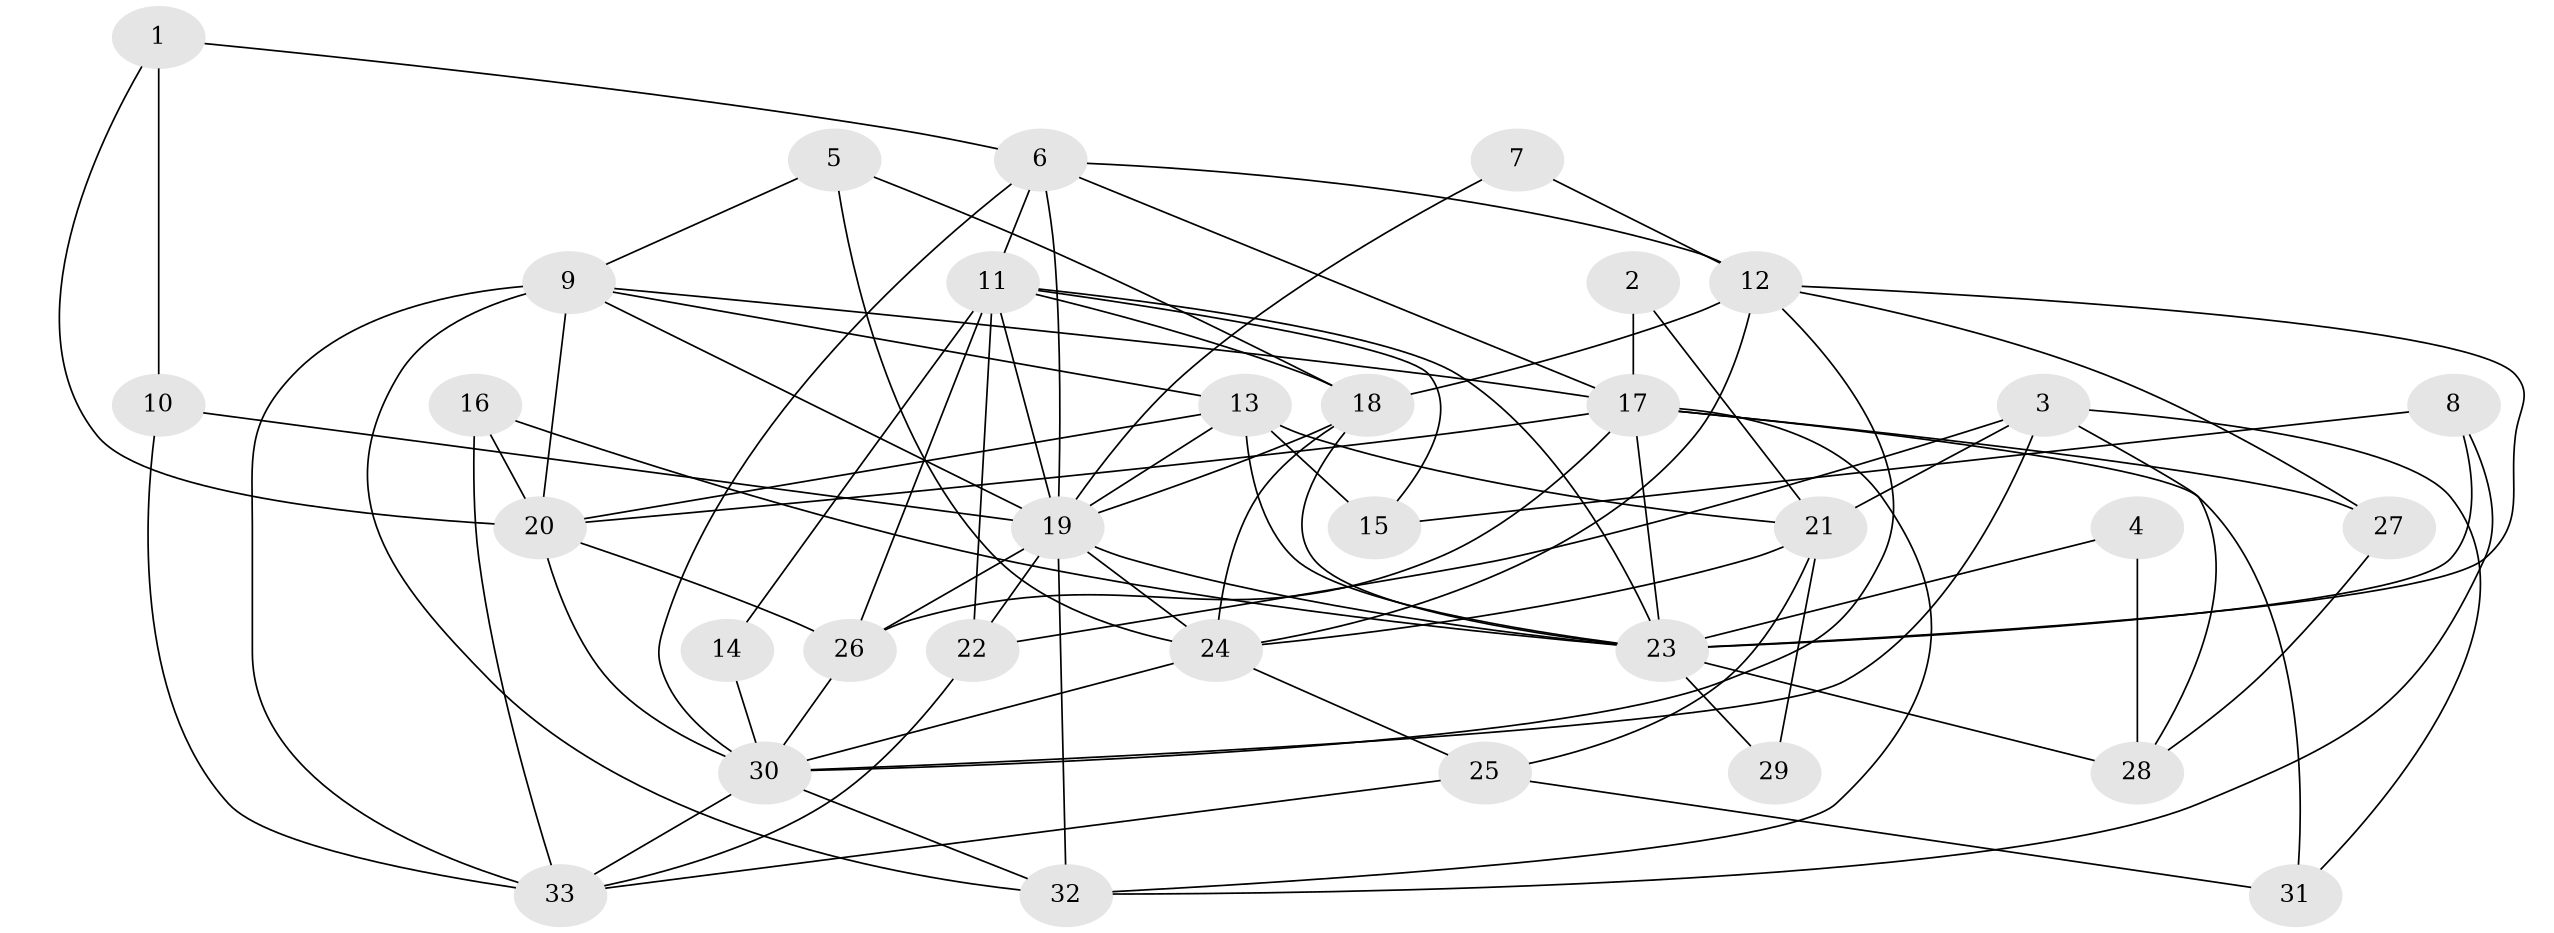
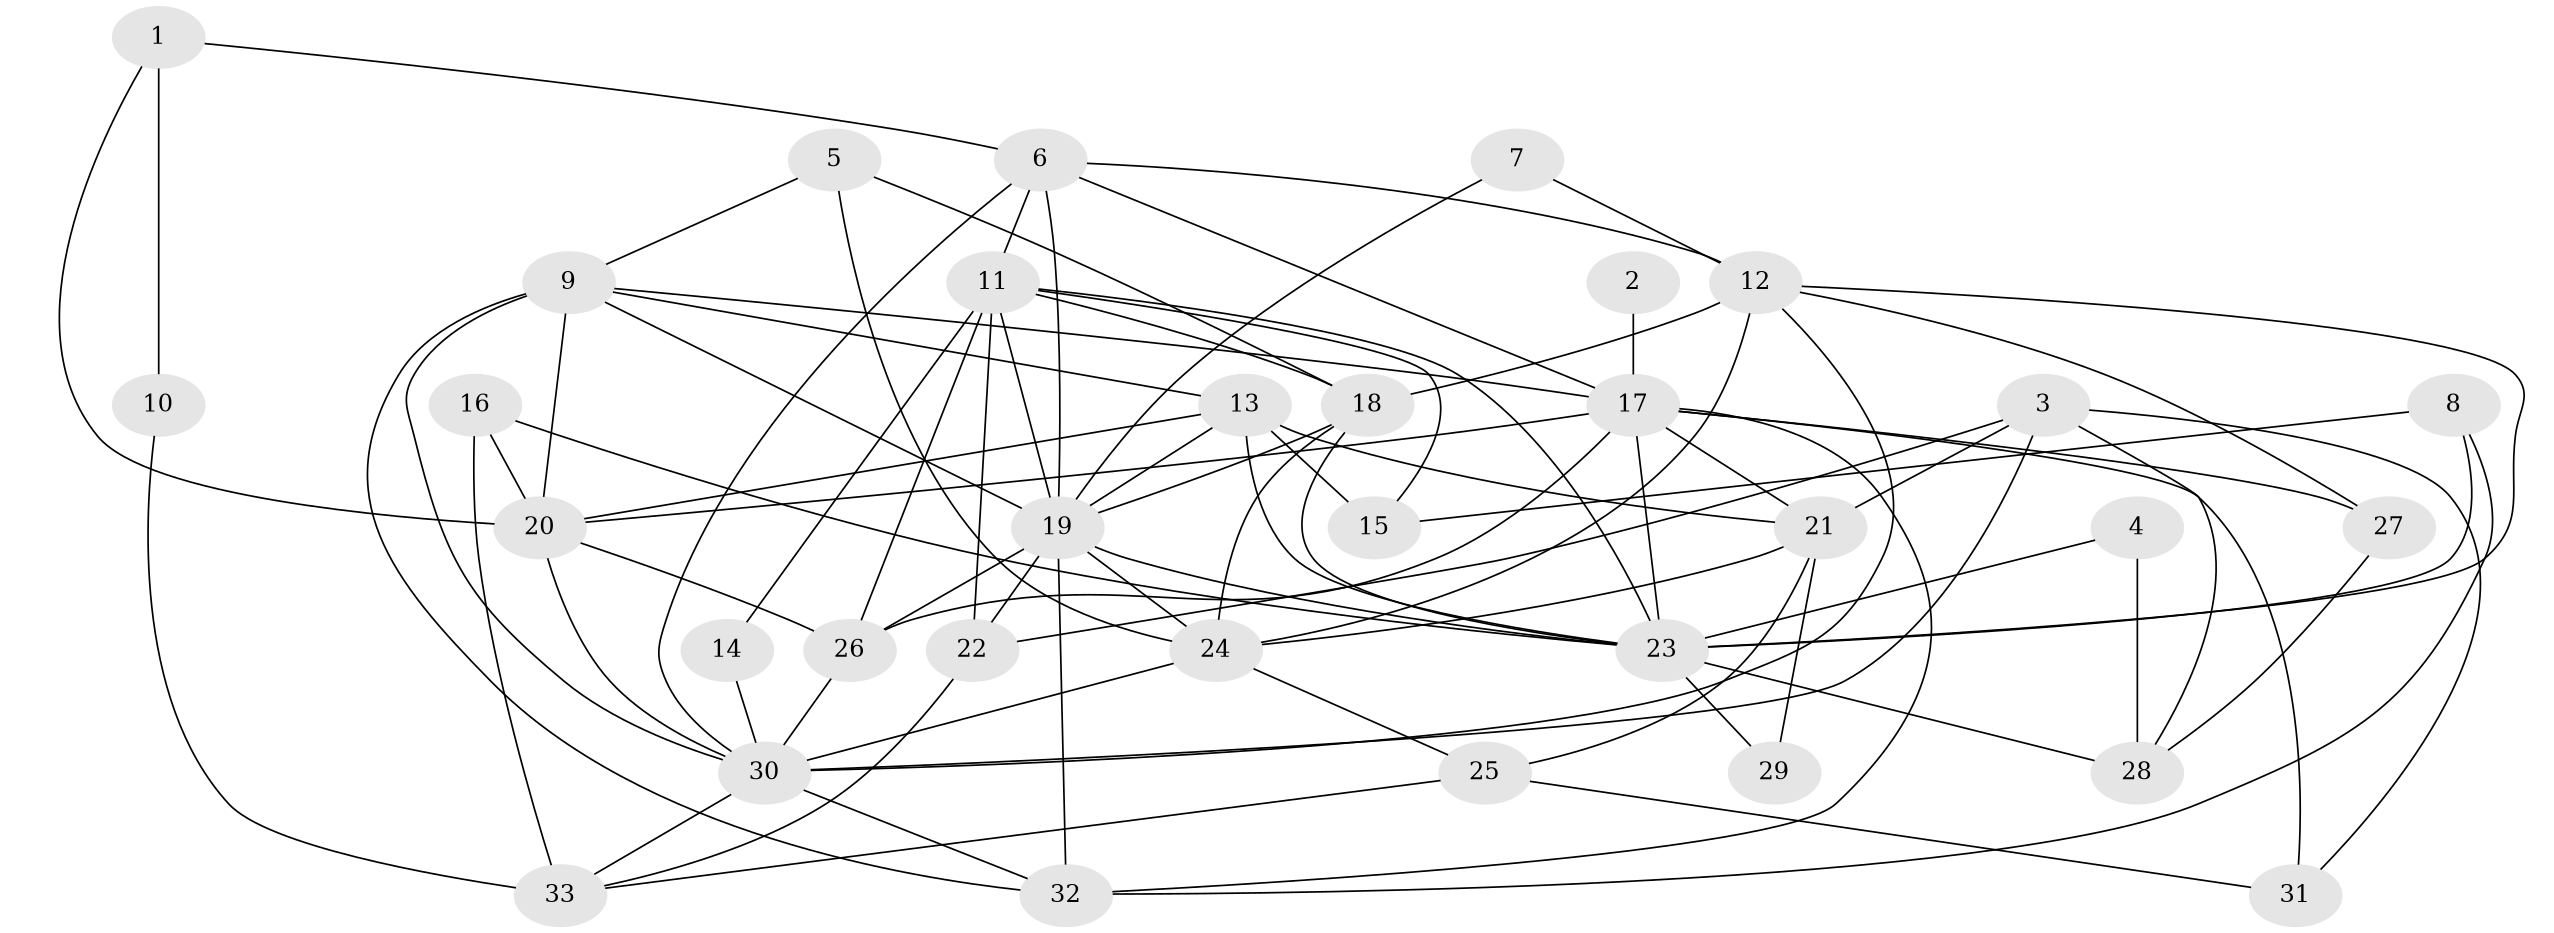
(1712, 386) -> (1727, 467)
(608, 467) -> none
(252, 569) -> (458, 563)
